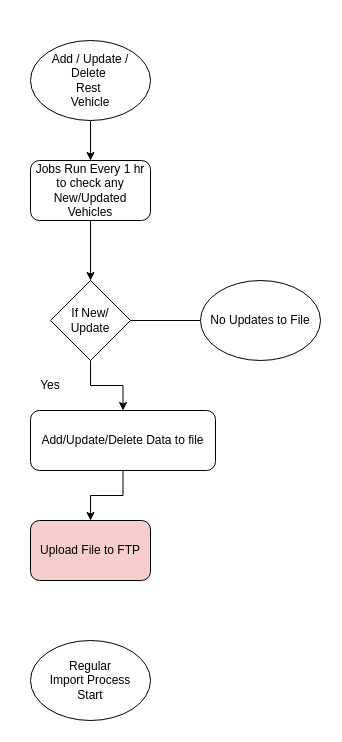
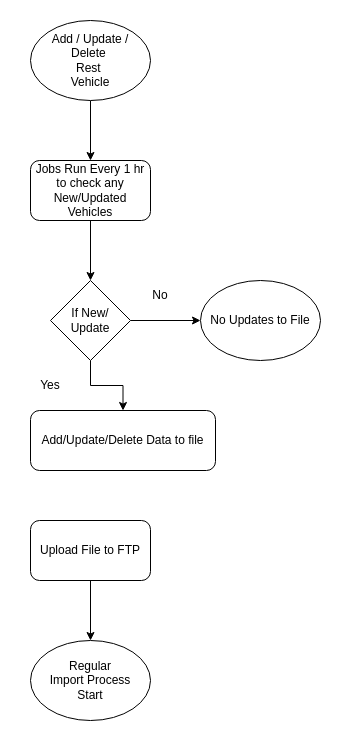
(91, 81) -> (91, 61)
none -> (161, 296)
(195, 321) -> (192, 321)
(111, 496) -> none
(91, 551) -> (91, 551)
none -> (91, 607)
